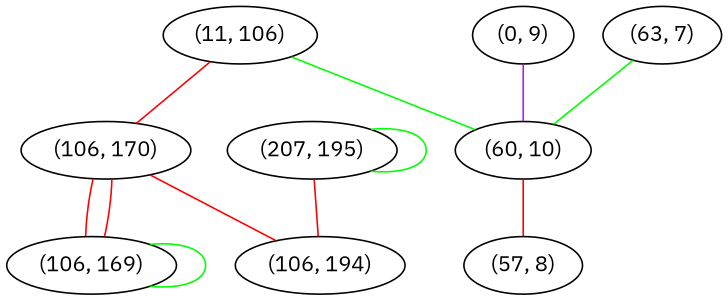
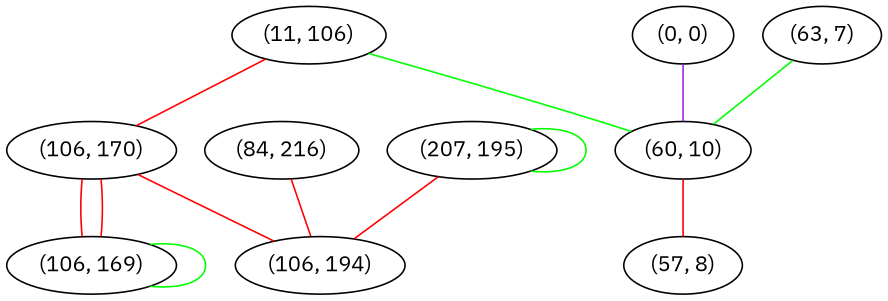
(523, 35) -> (683, 35)
none -> (282, 150)
